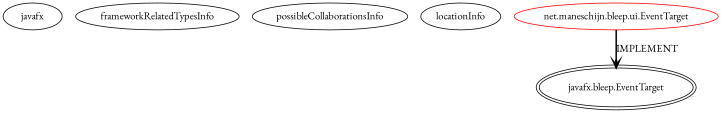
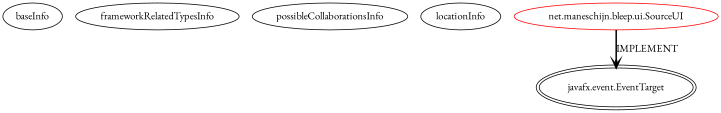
(33, 16) -> (33, 16)
(616, 16) -> (616, 16)
(616, 87) -> (616, 87)
